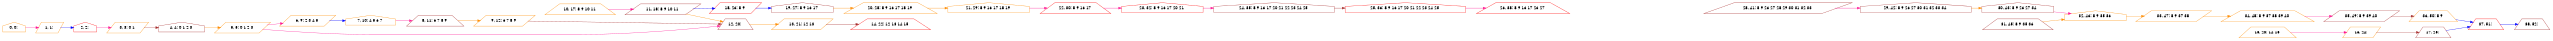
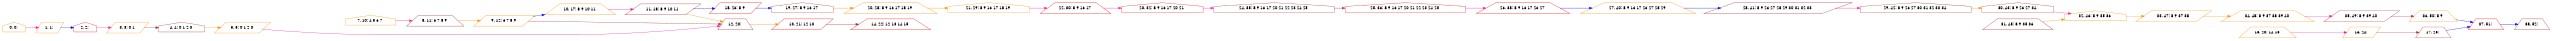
none -> (1638, 8)
none -> (537, 16)
(308, 21) -> none
(802, 24) -> (802, 24)
